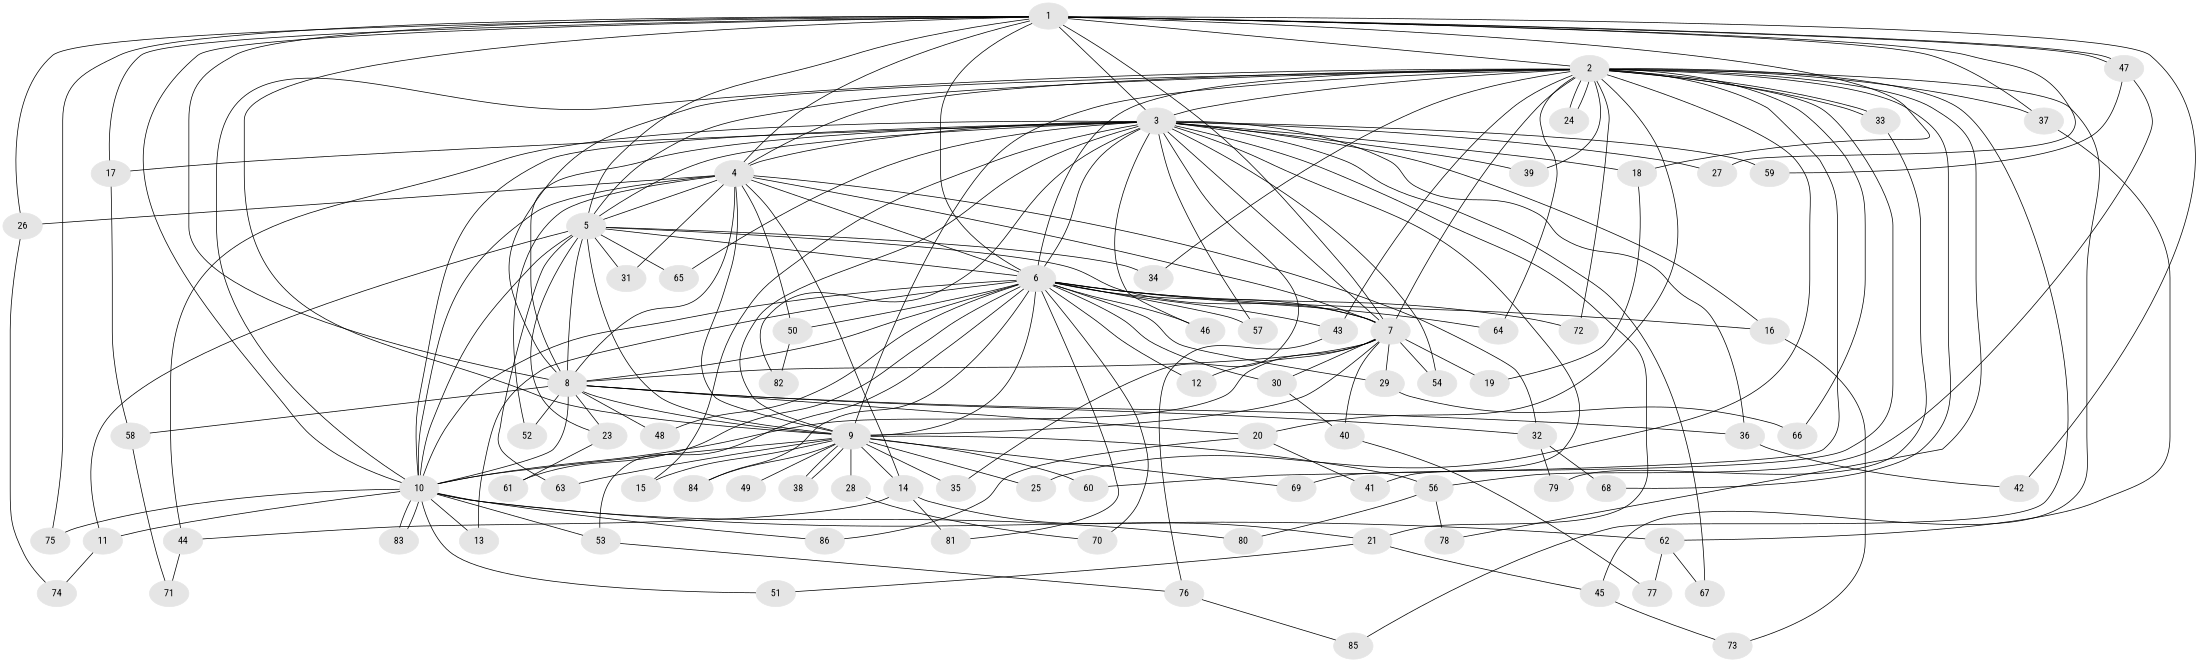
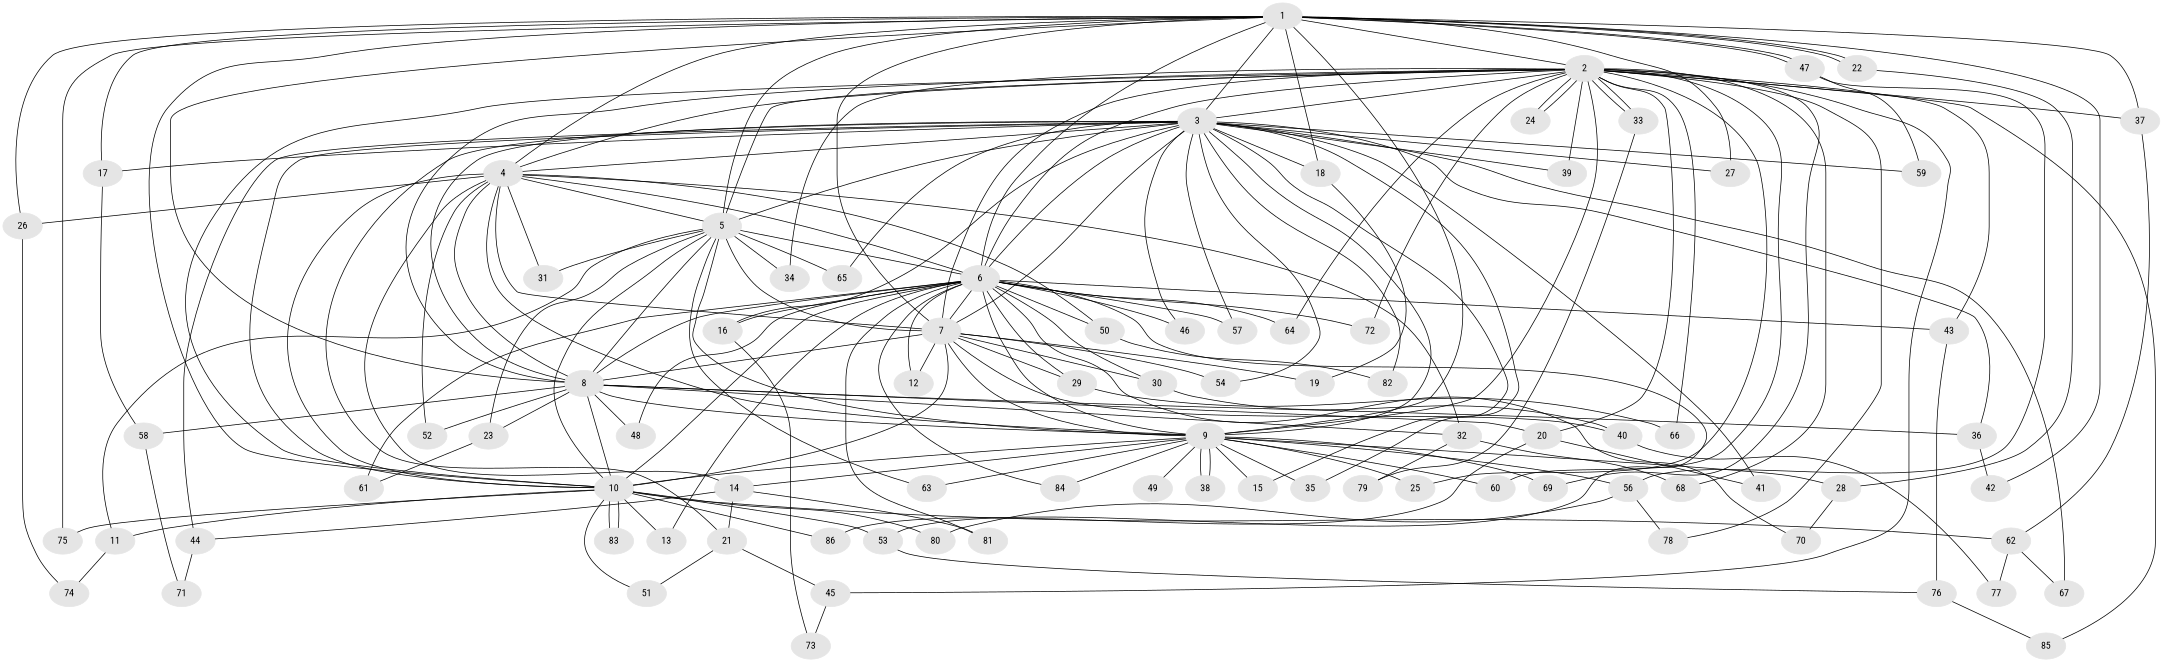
none -> (1857, 69)
